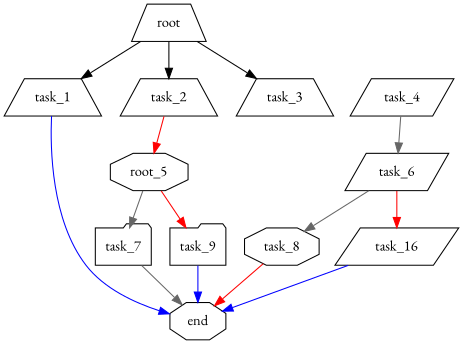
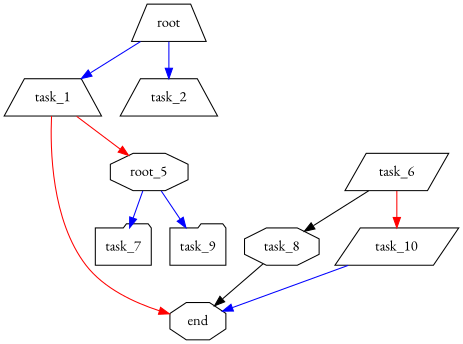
(169, 55) -> (169, 55)
(116, 57) -> (116, 57)
(285, 97) -> none
(402, 97) -> none
(160, 130) -> (98, 133)
(138, 205) -> (138, 205)
(171, 205) -> (171, 205)
(341, 208) -> (341, 208)
(69, 235) -> (69, 235)
(397, 247) -> (397, 247)
(198, 279) -> none
(158, 281) -> none
(243, 281) -> (243, 281)
